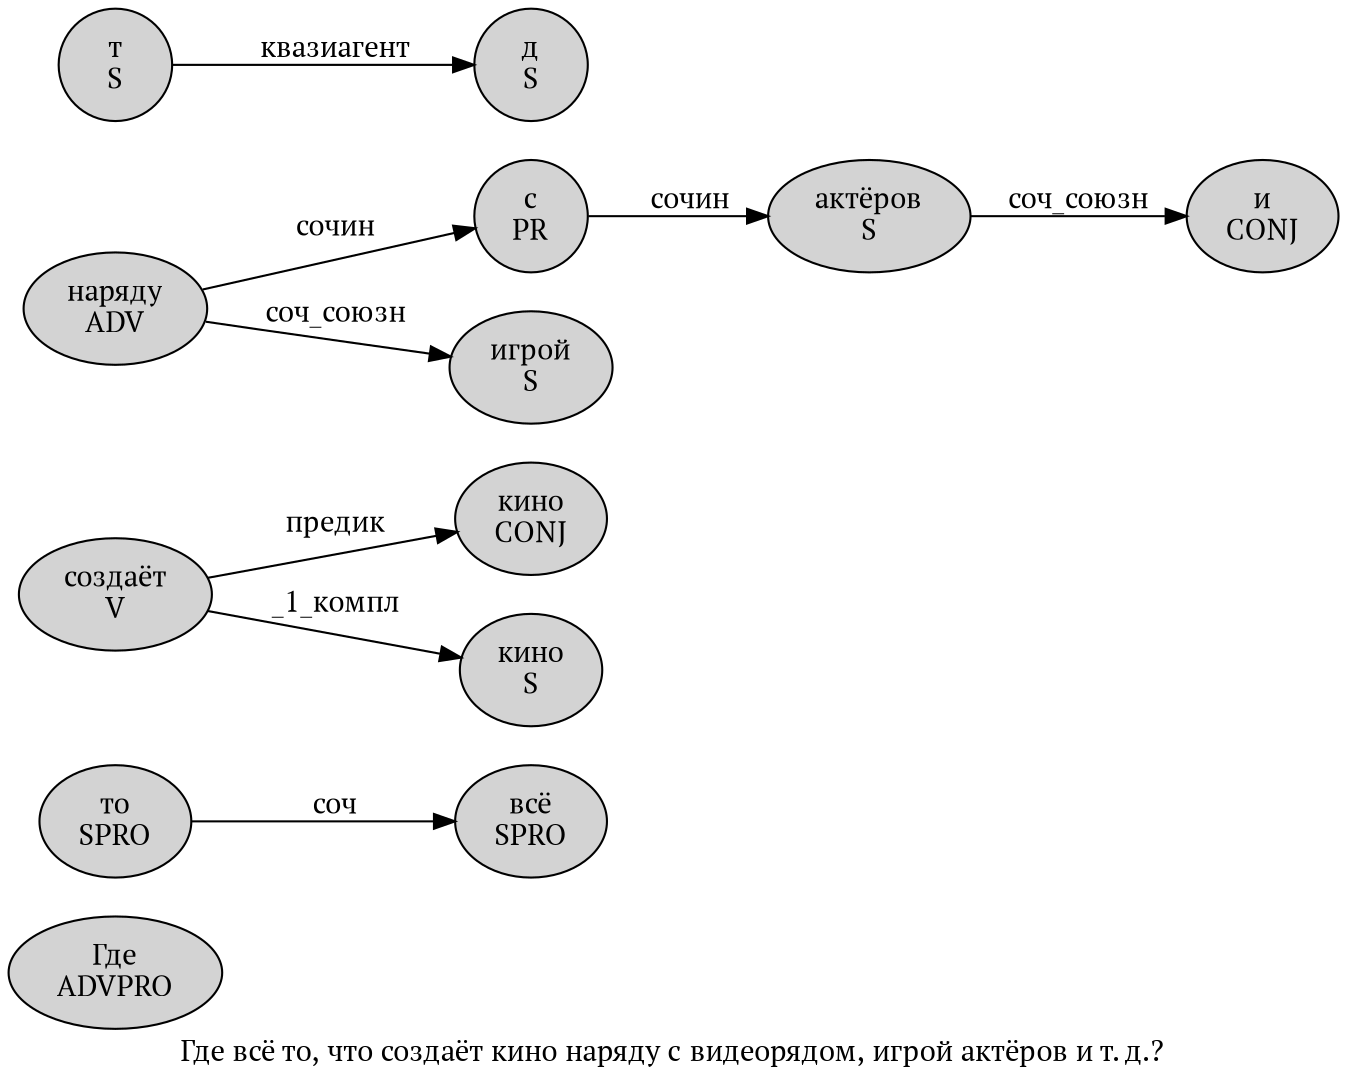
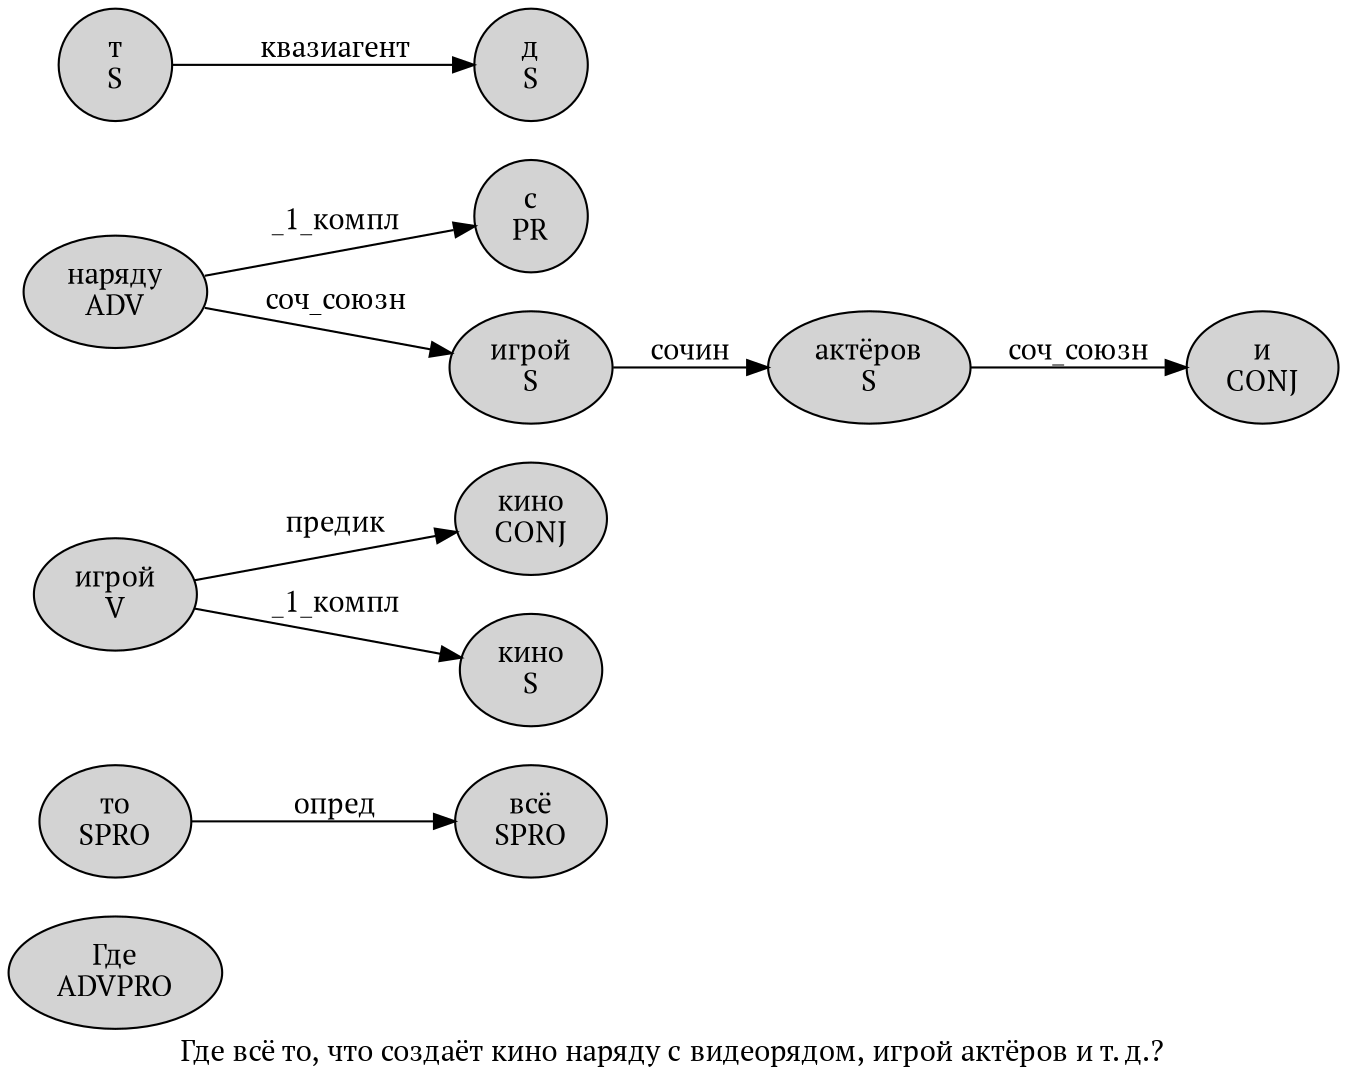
(668, 216) -> (680, 367)
(336, 228) -> (336, 221)
(115, 594) -> (115, 594)
(336, 806) -> (336, 806)
